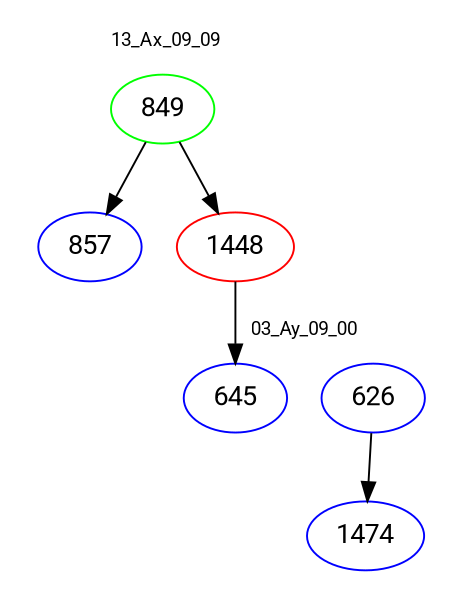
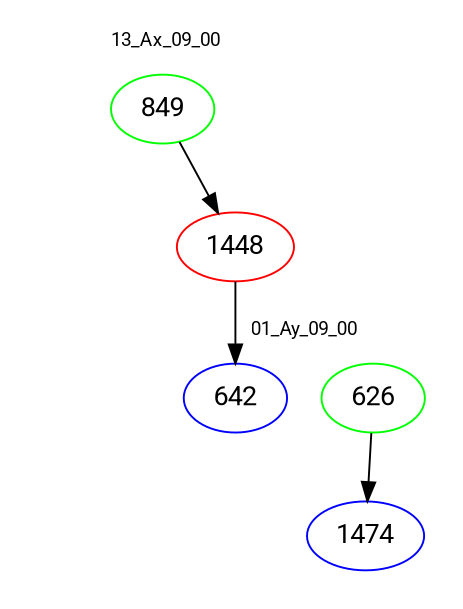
(167, 41) -> (167, 41)
(90, 247) -> none
(304, 330) -> (304, 330)
(235, 398) -> (235, 398)
(373, 398) -> (373, 398)
